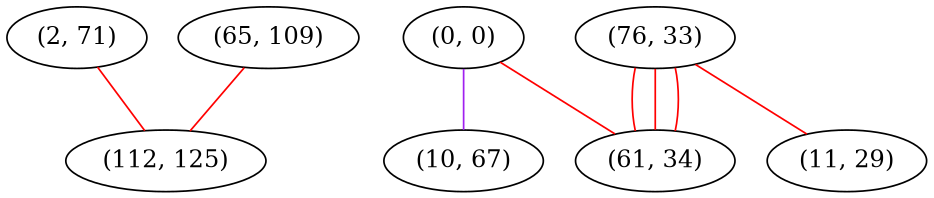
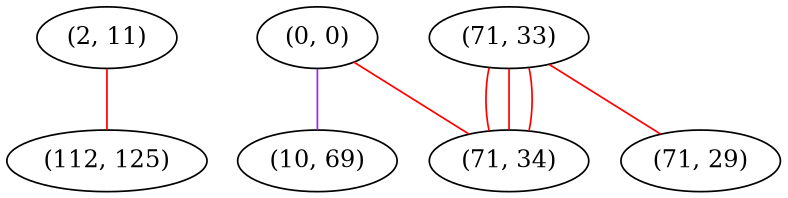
(77, 38) -> (107, 38)
(269, 38) -> none
(655, 38) -> (509, 38)
(464, 161) -> (317, 161)
(655, 161) -> (509, 161)
(847, 161) -> (701, 161)
